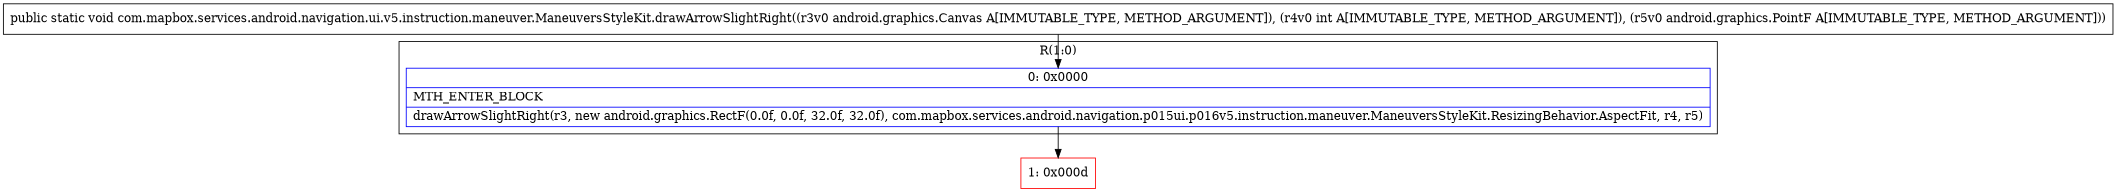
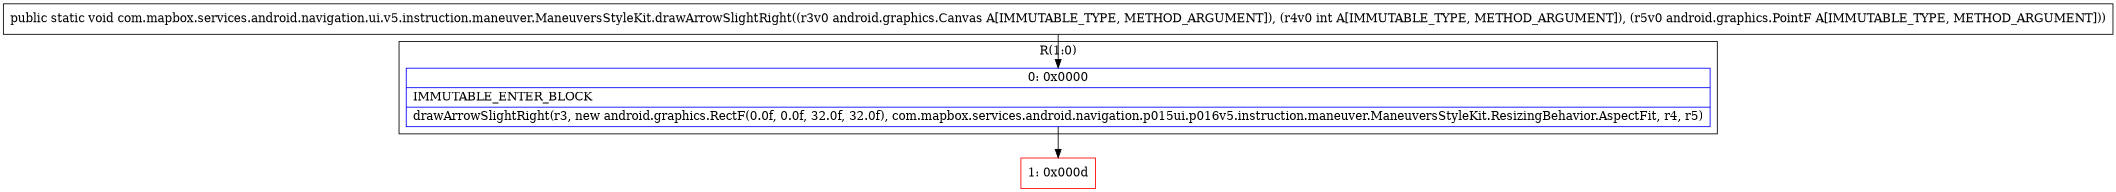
(478, 97) -> (503, 97)
